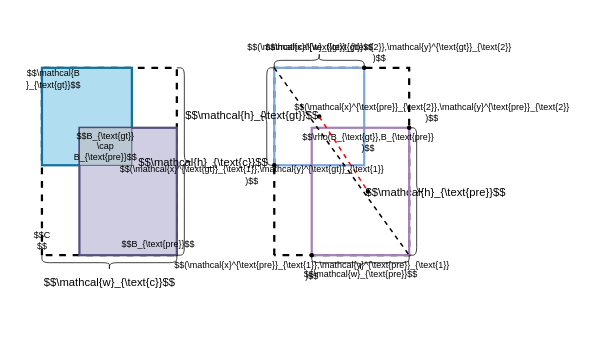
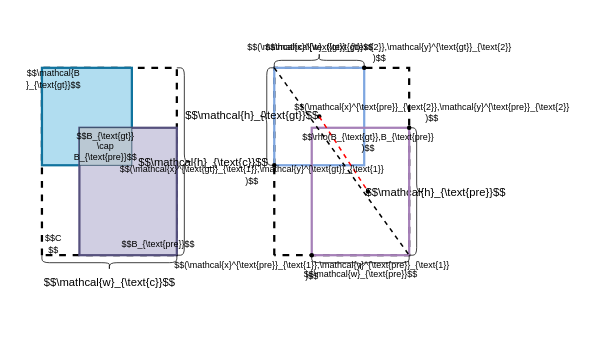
(42, 240) -> (53, 244)
